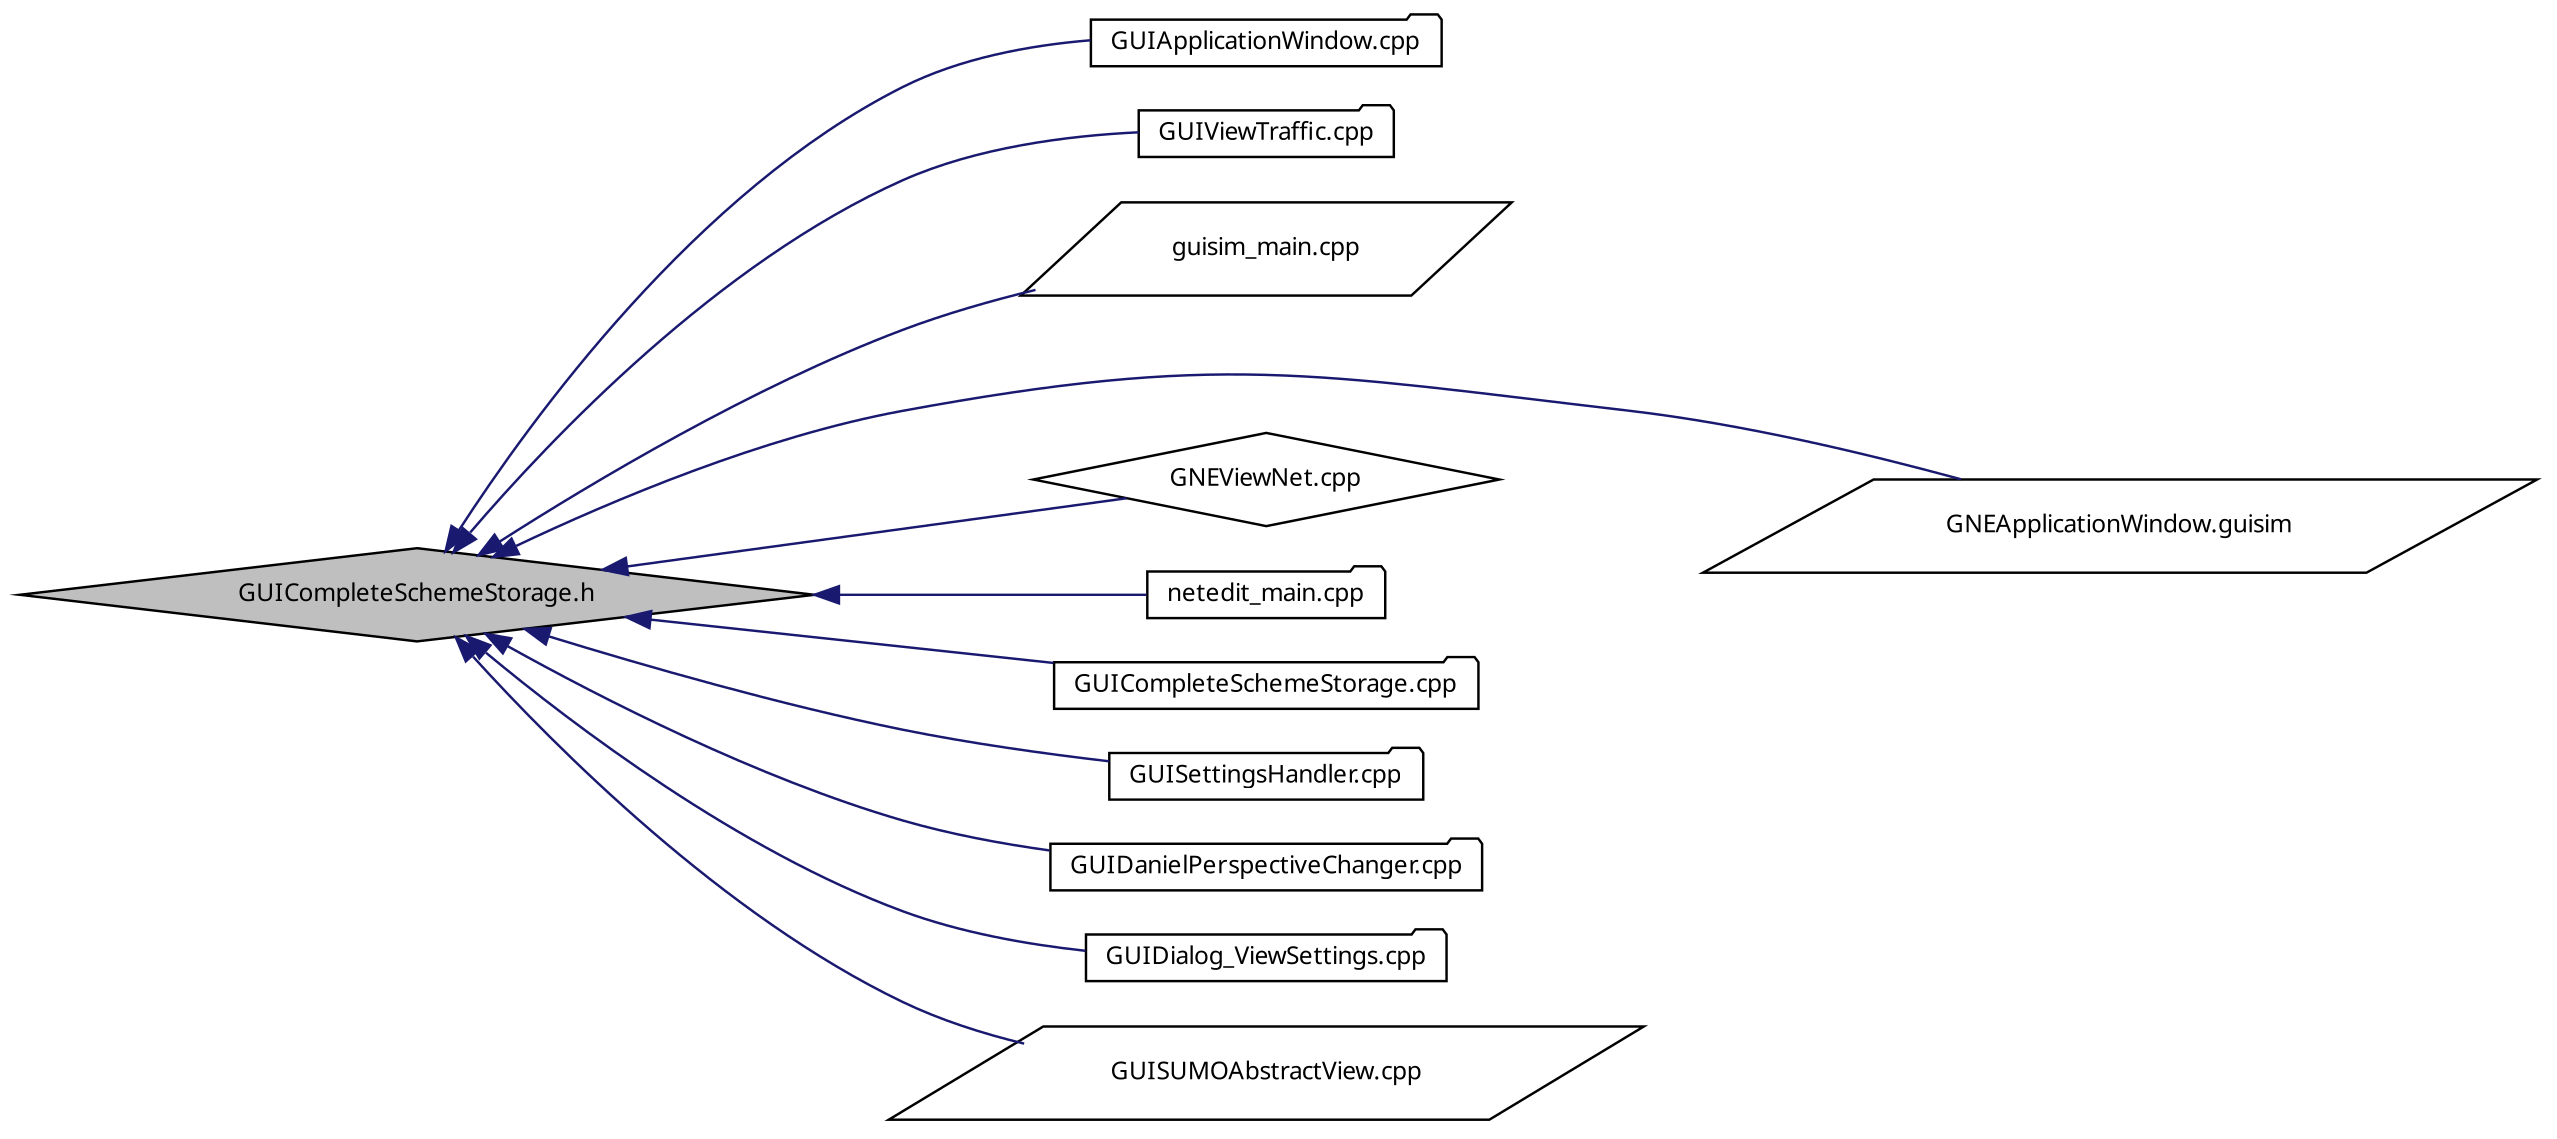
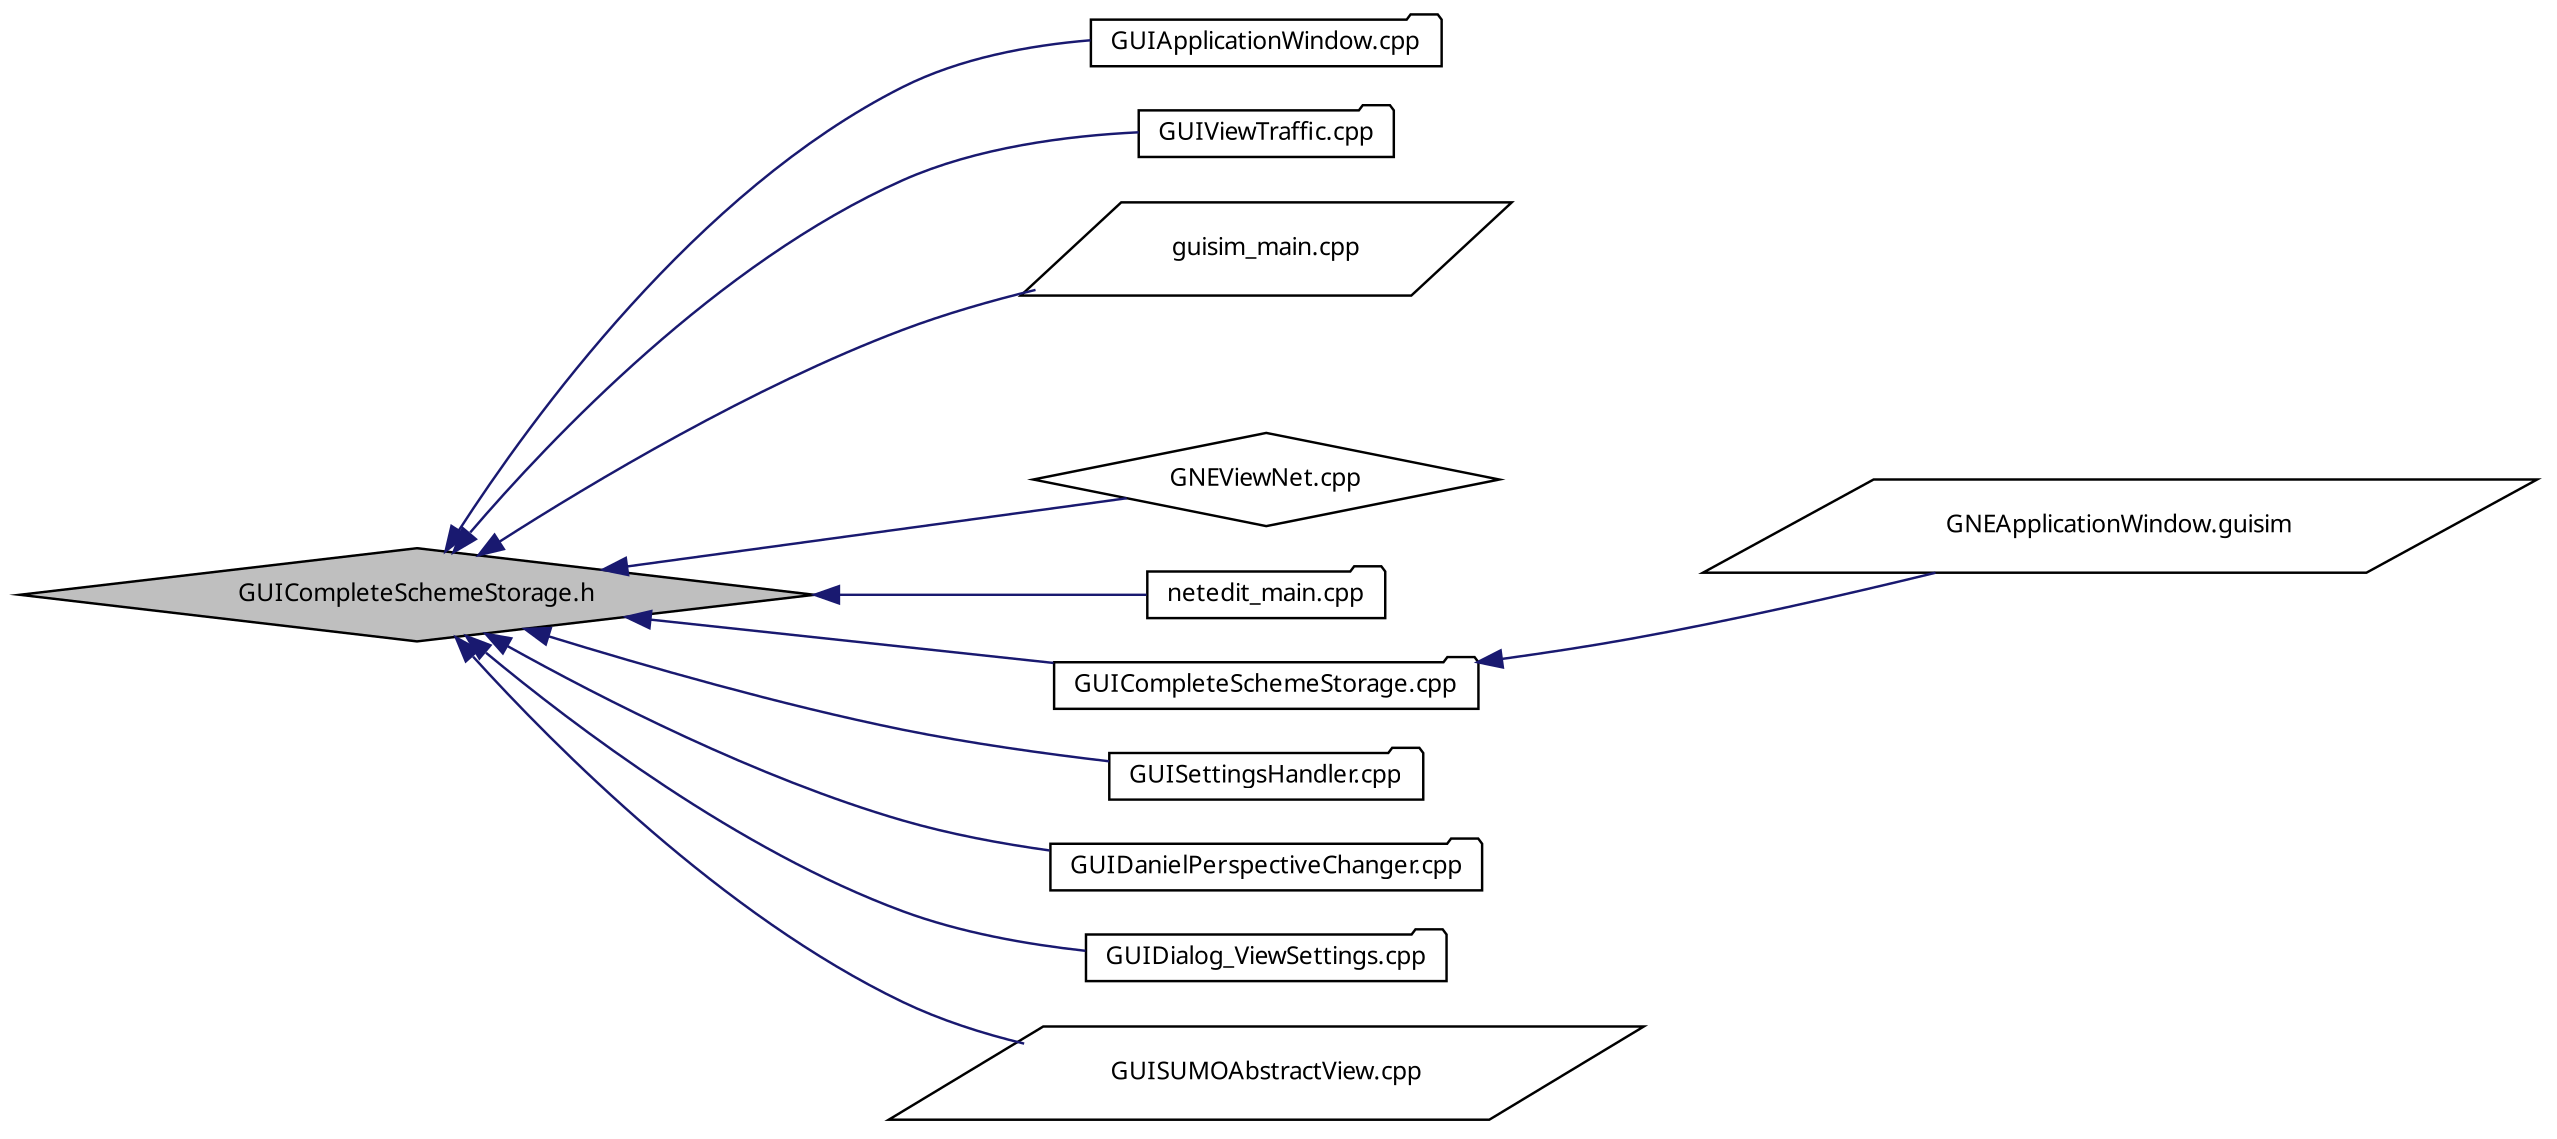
(1230, 375) -> (1720, 621)
